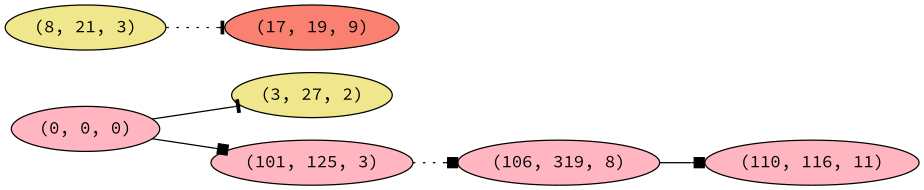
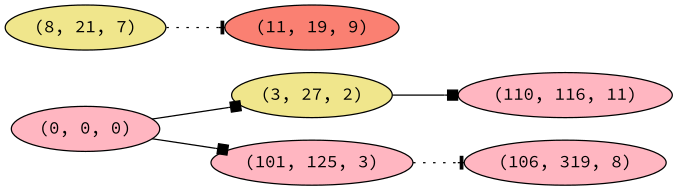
(86, 28) -> (86, 28)
(312, 28) -> (312, 28)
(193, 113) -> (190, 113)
(429, 163) -> (435, 163)
(676, 163) -> (419, 95)
